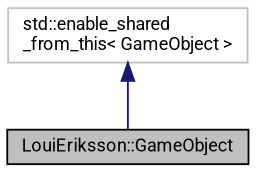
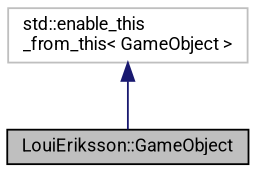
(128, 35) -> (128, 35)
